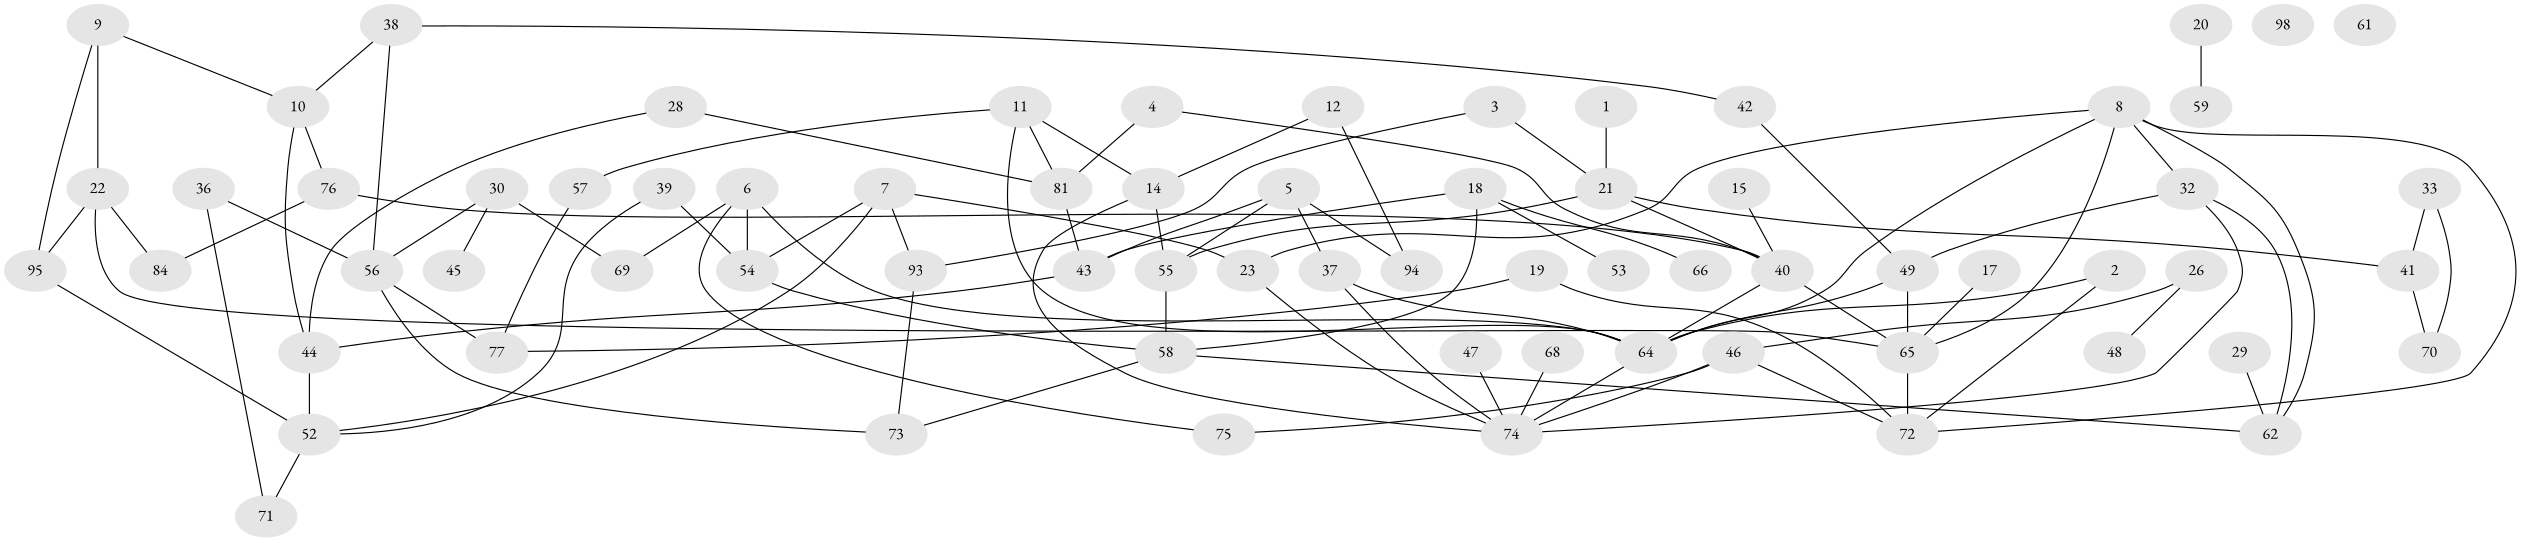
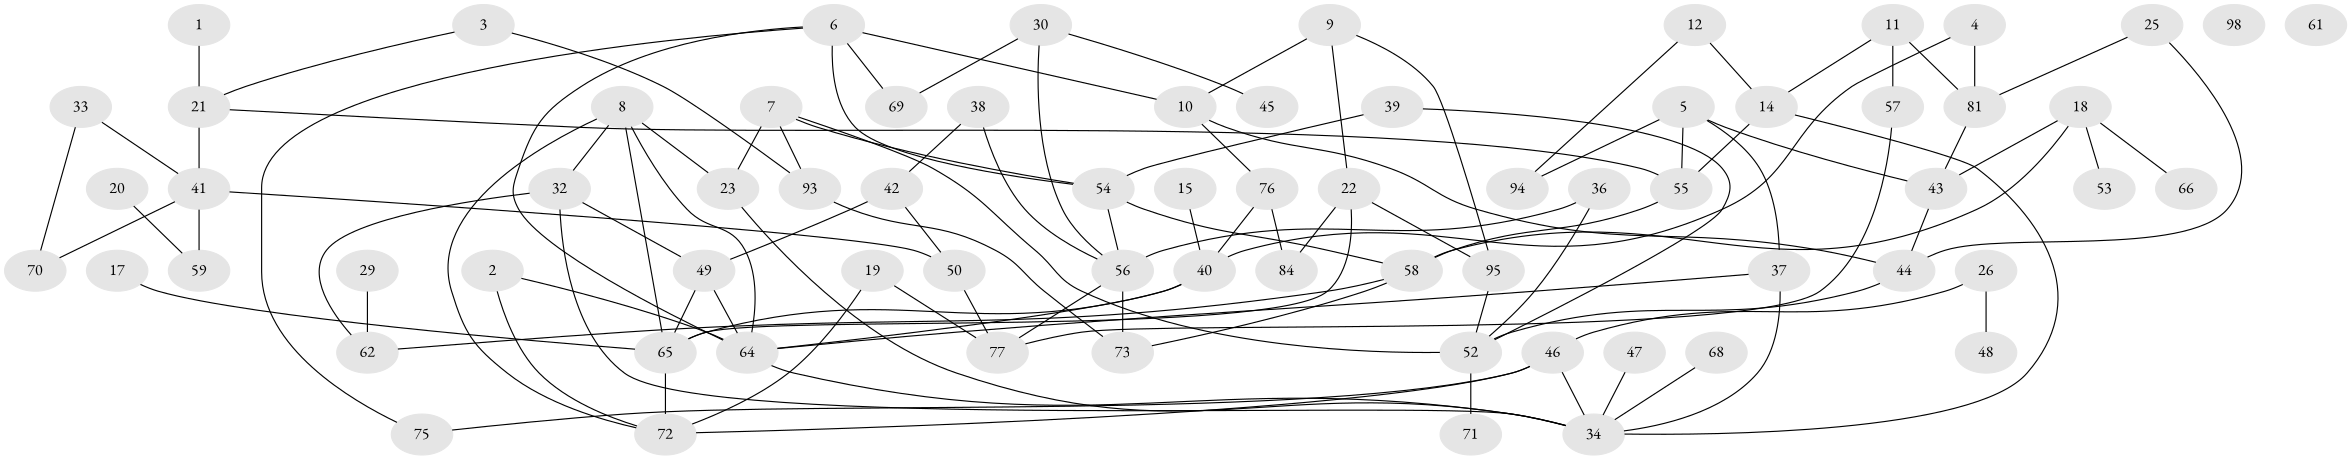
(344, 66) -> (1010, 66)
(676, 107) -> (2152, 25)
(1695, 229) -> none
none -> (199, 230)
none -> (1113, 230)
(2291, 235) -> none
none -> (954, 271)
(1074, 307) -> none
(235, 353) -> (1545, 277)
(1512, 435) -> (1594, 435)
